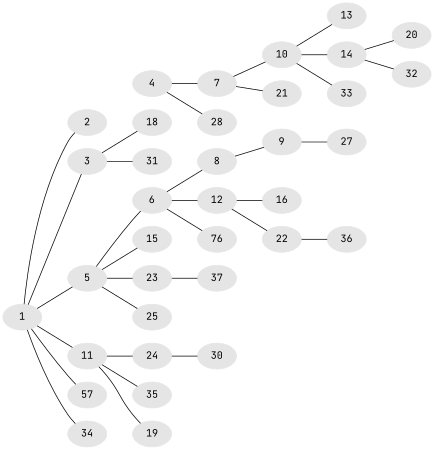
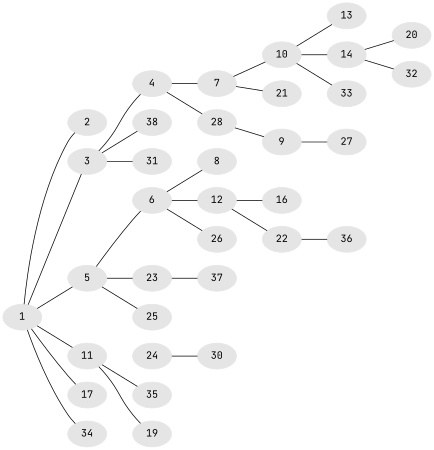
none -> (120, 123)
(152, 123) -> (152, 123)
(250, 152) -> (250, 132)
(152, 239) -> none
(217, 239) -> (217, 239)
(120, 356) -> none
(87, 395) -> (87, 395)
